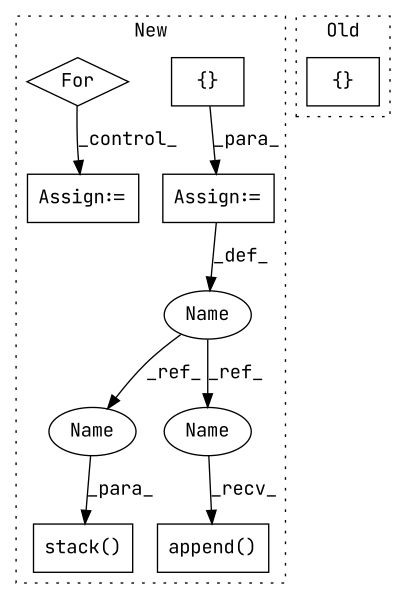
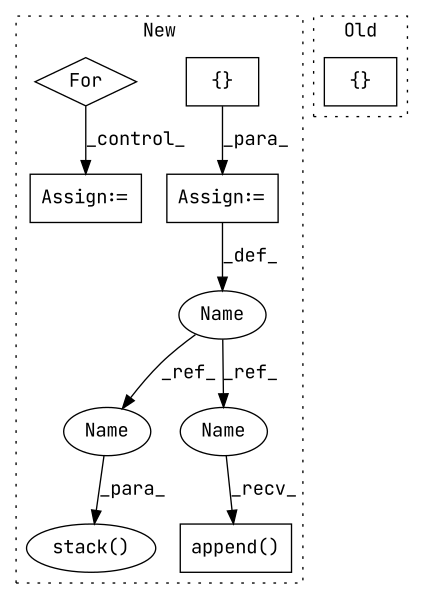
(83, 548) -> (91, 548)
